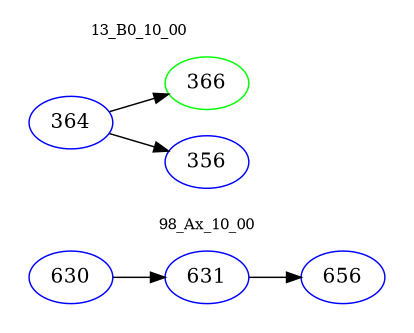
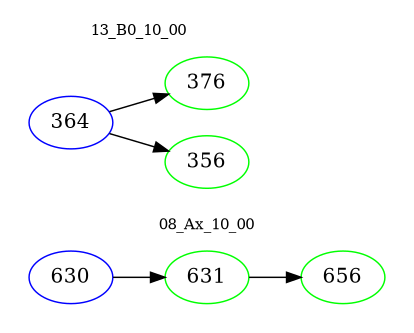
(207, 83) -> (207, 83)
(207, 162) -> (207, 162)
(207, 226) -> (207, 226)
(207, 277) -> (207, 277)
(343, 277) -> (343, 277)
